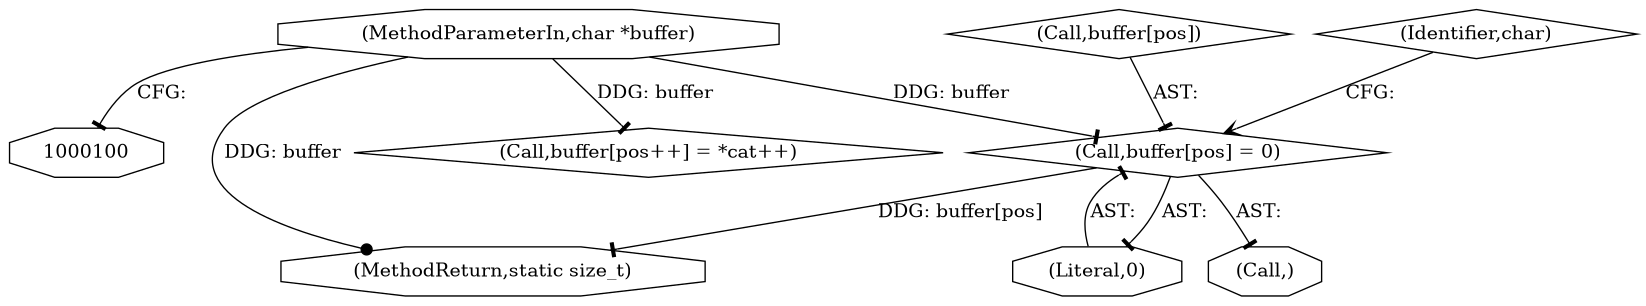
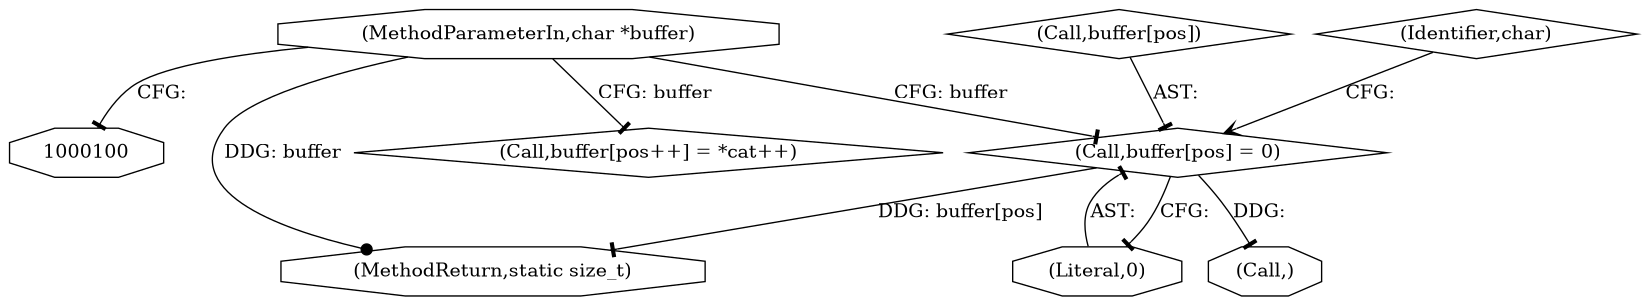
(655, 93) -> (655, 93)
(951, 93) -> (951, 93)
(1188, 212) -> (1188, 212)
(1262, 212) -> (1262, 212)
